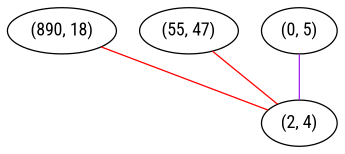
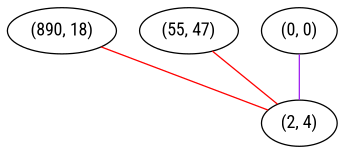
(299, 31) -> (299, 31)
